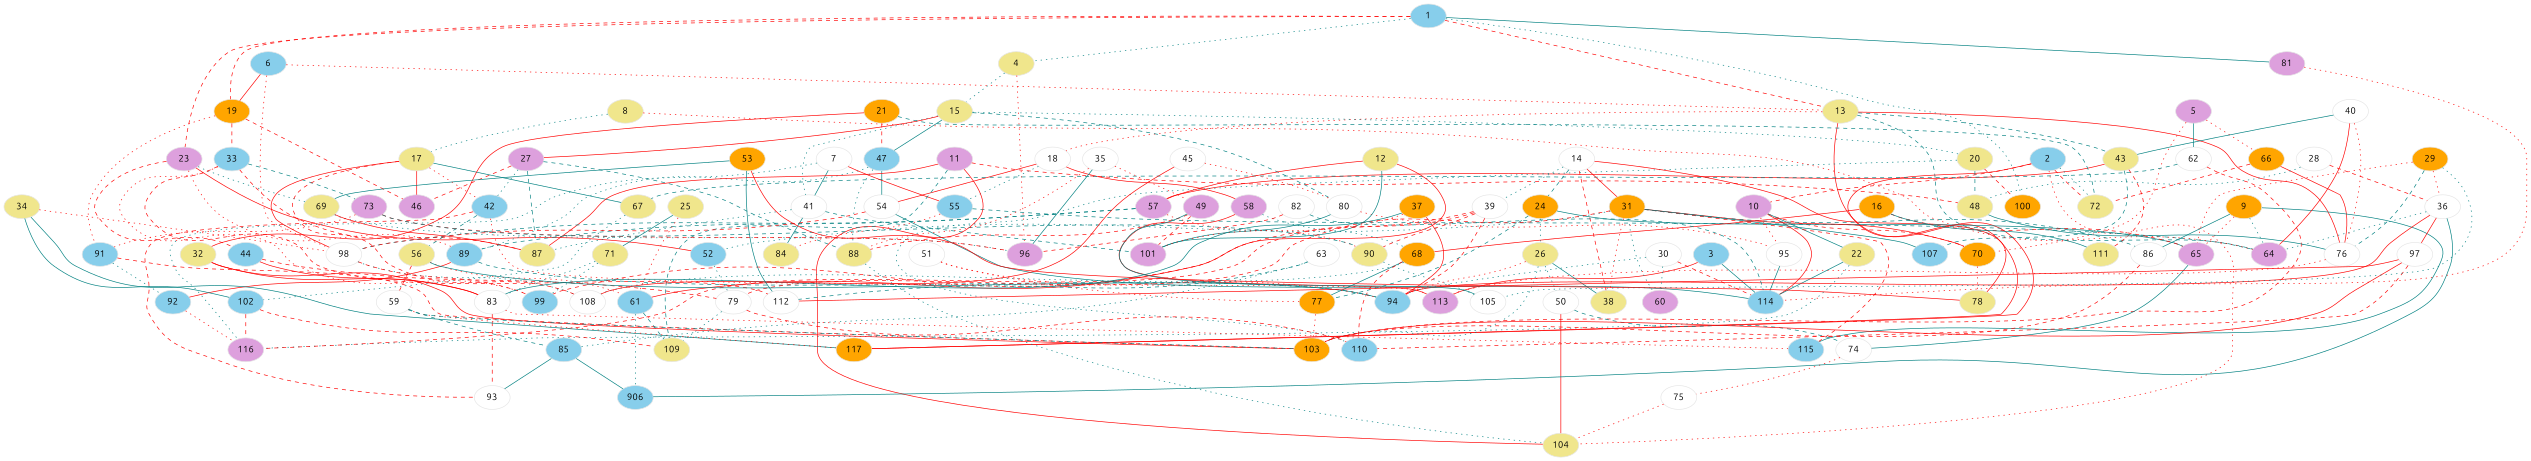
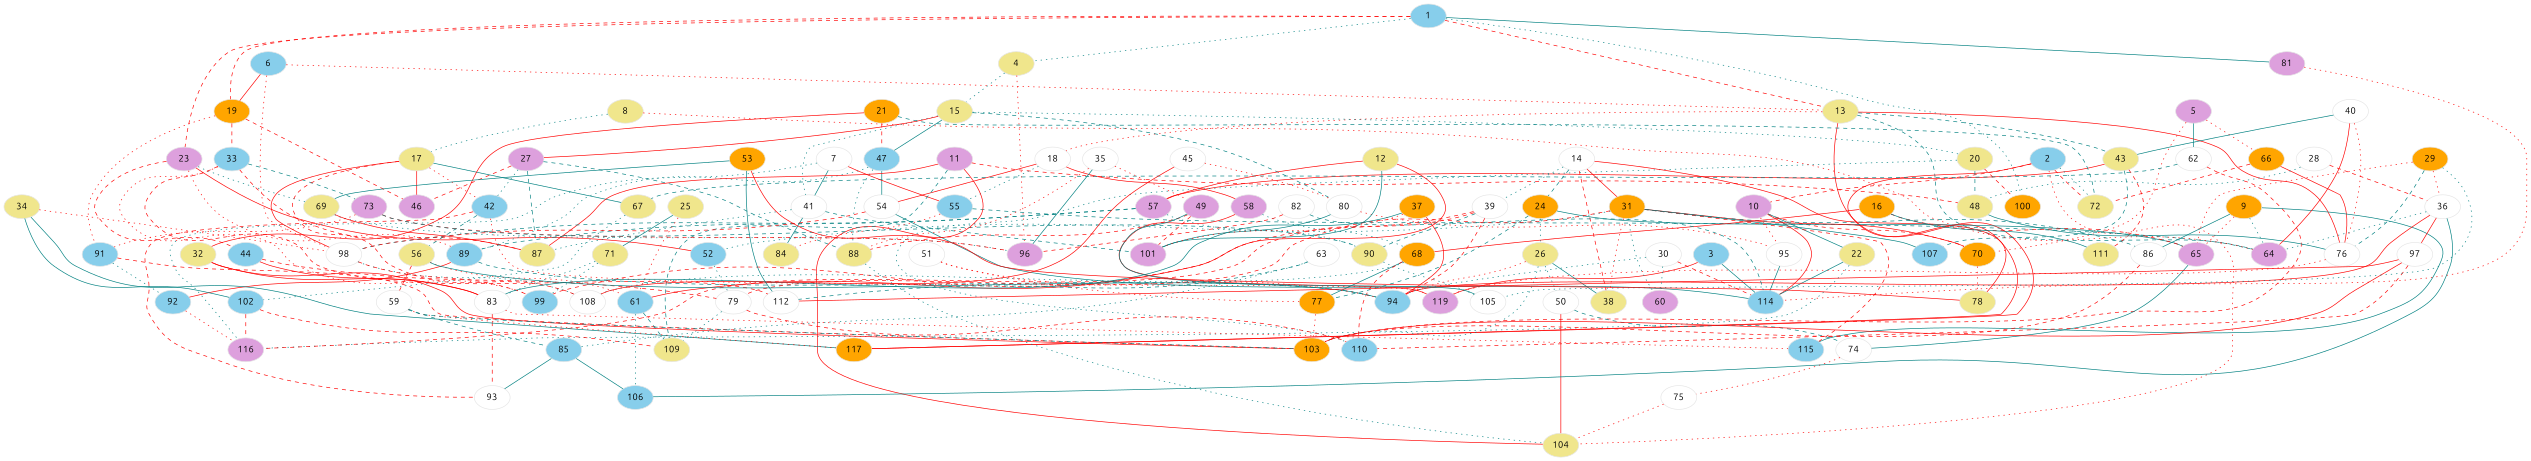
(1429, 230) -> (1429, 230)
(1261, 231) -> (1261, 231)
(1440, 302) -> (1440, 302)
(635, 398) -> (635, 398)
